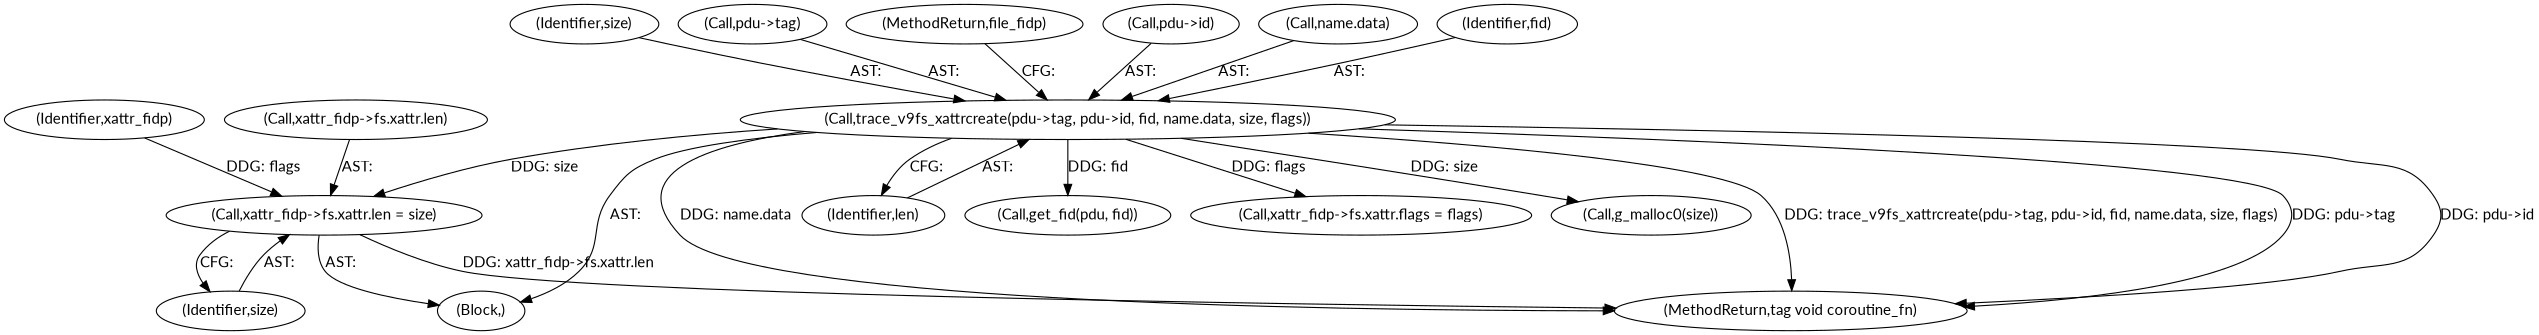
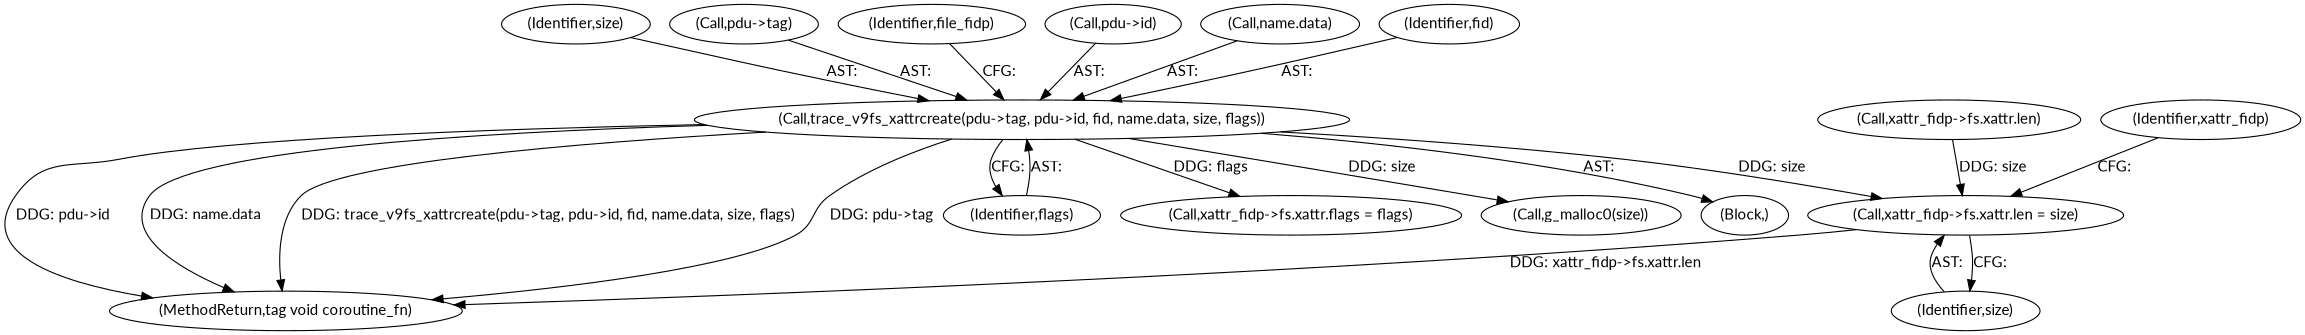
(965, 24) -> (932, 24)
(264, 168) -> (2117, 168)
(360, 168) -> (1993, 168)
(873, 215) -> (1022, 215)
(1068, 215) -> none
(356, 288) -> none
